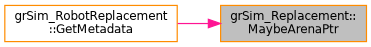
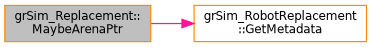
(193, 24) -> (167, 24)
